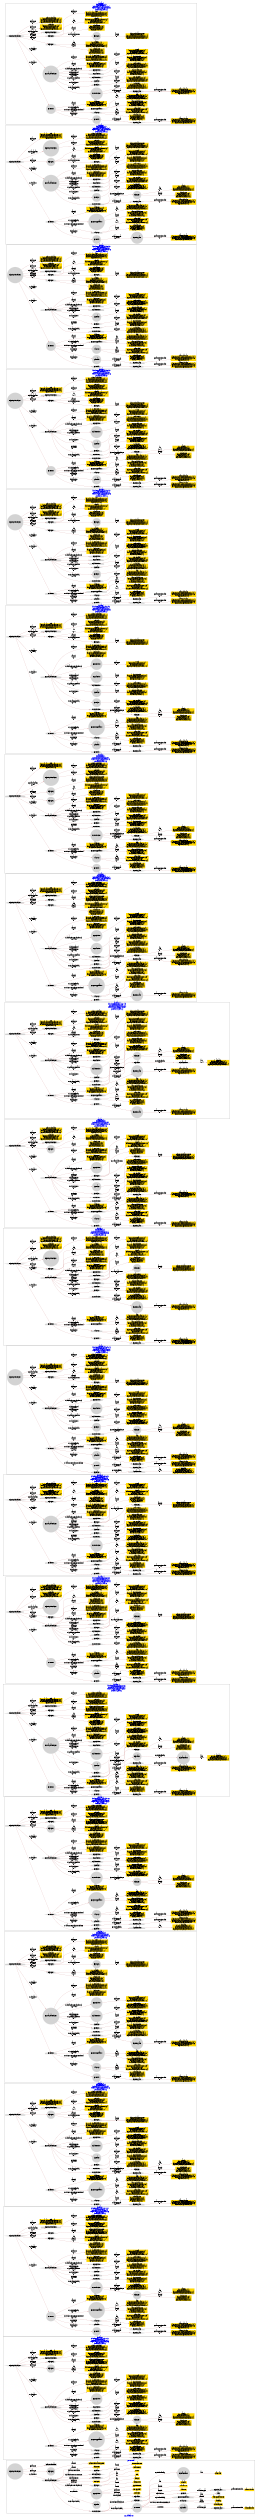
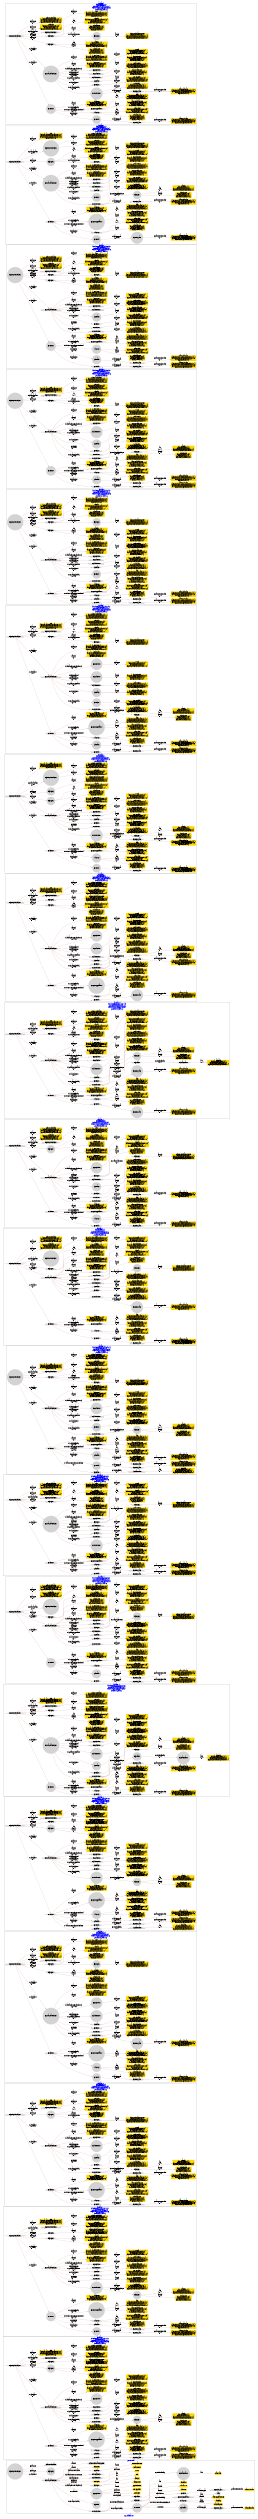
(97, 2463) -> (97, 2463)
(183, 2483) -> (183, 2483)
